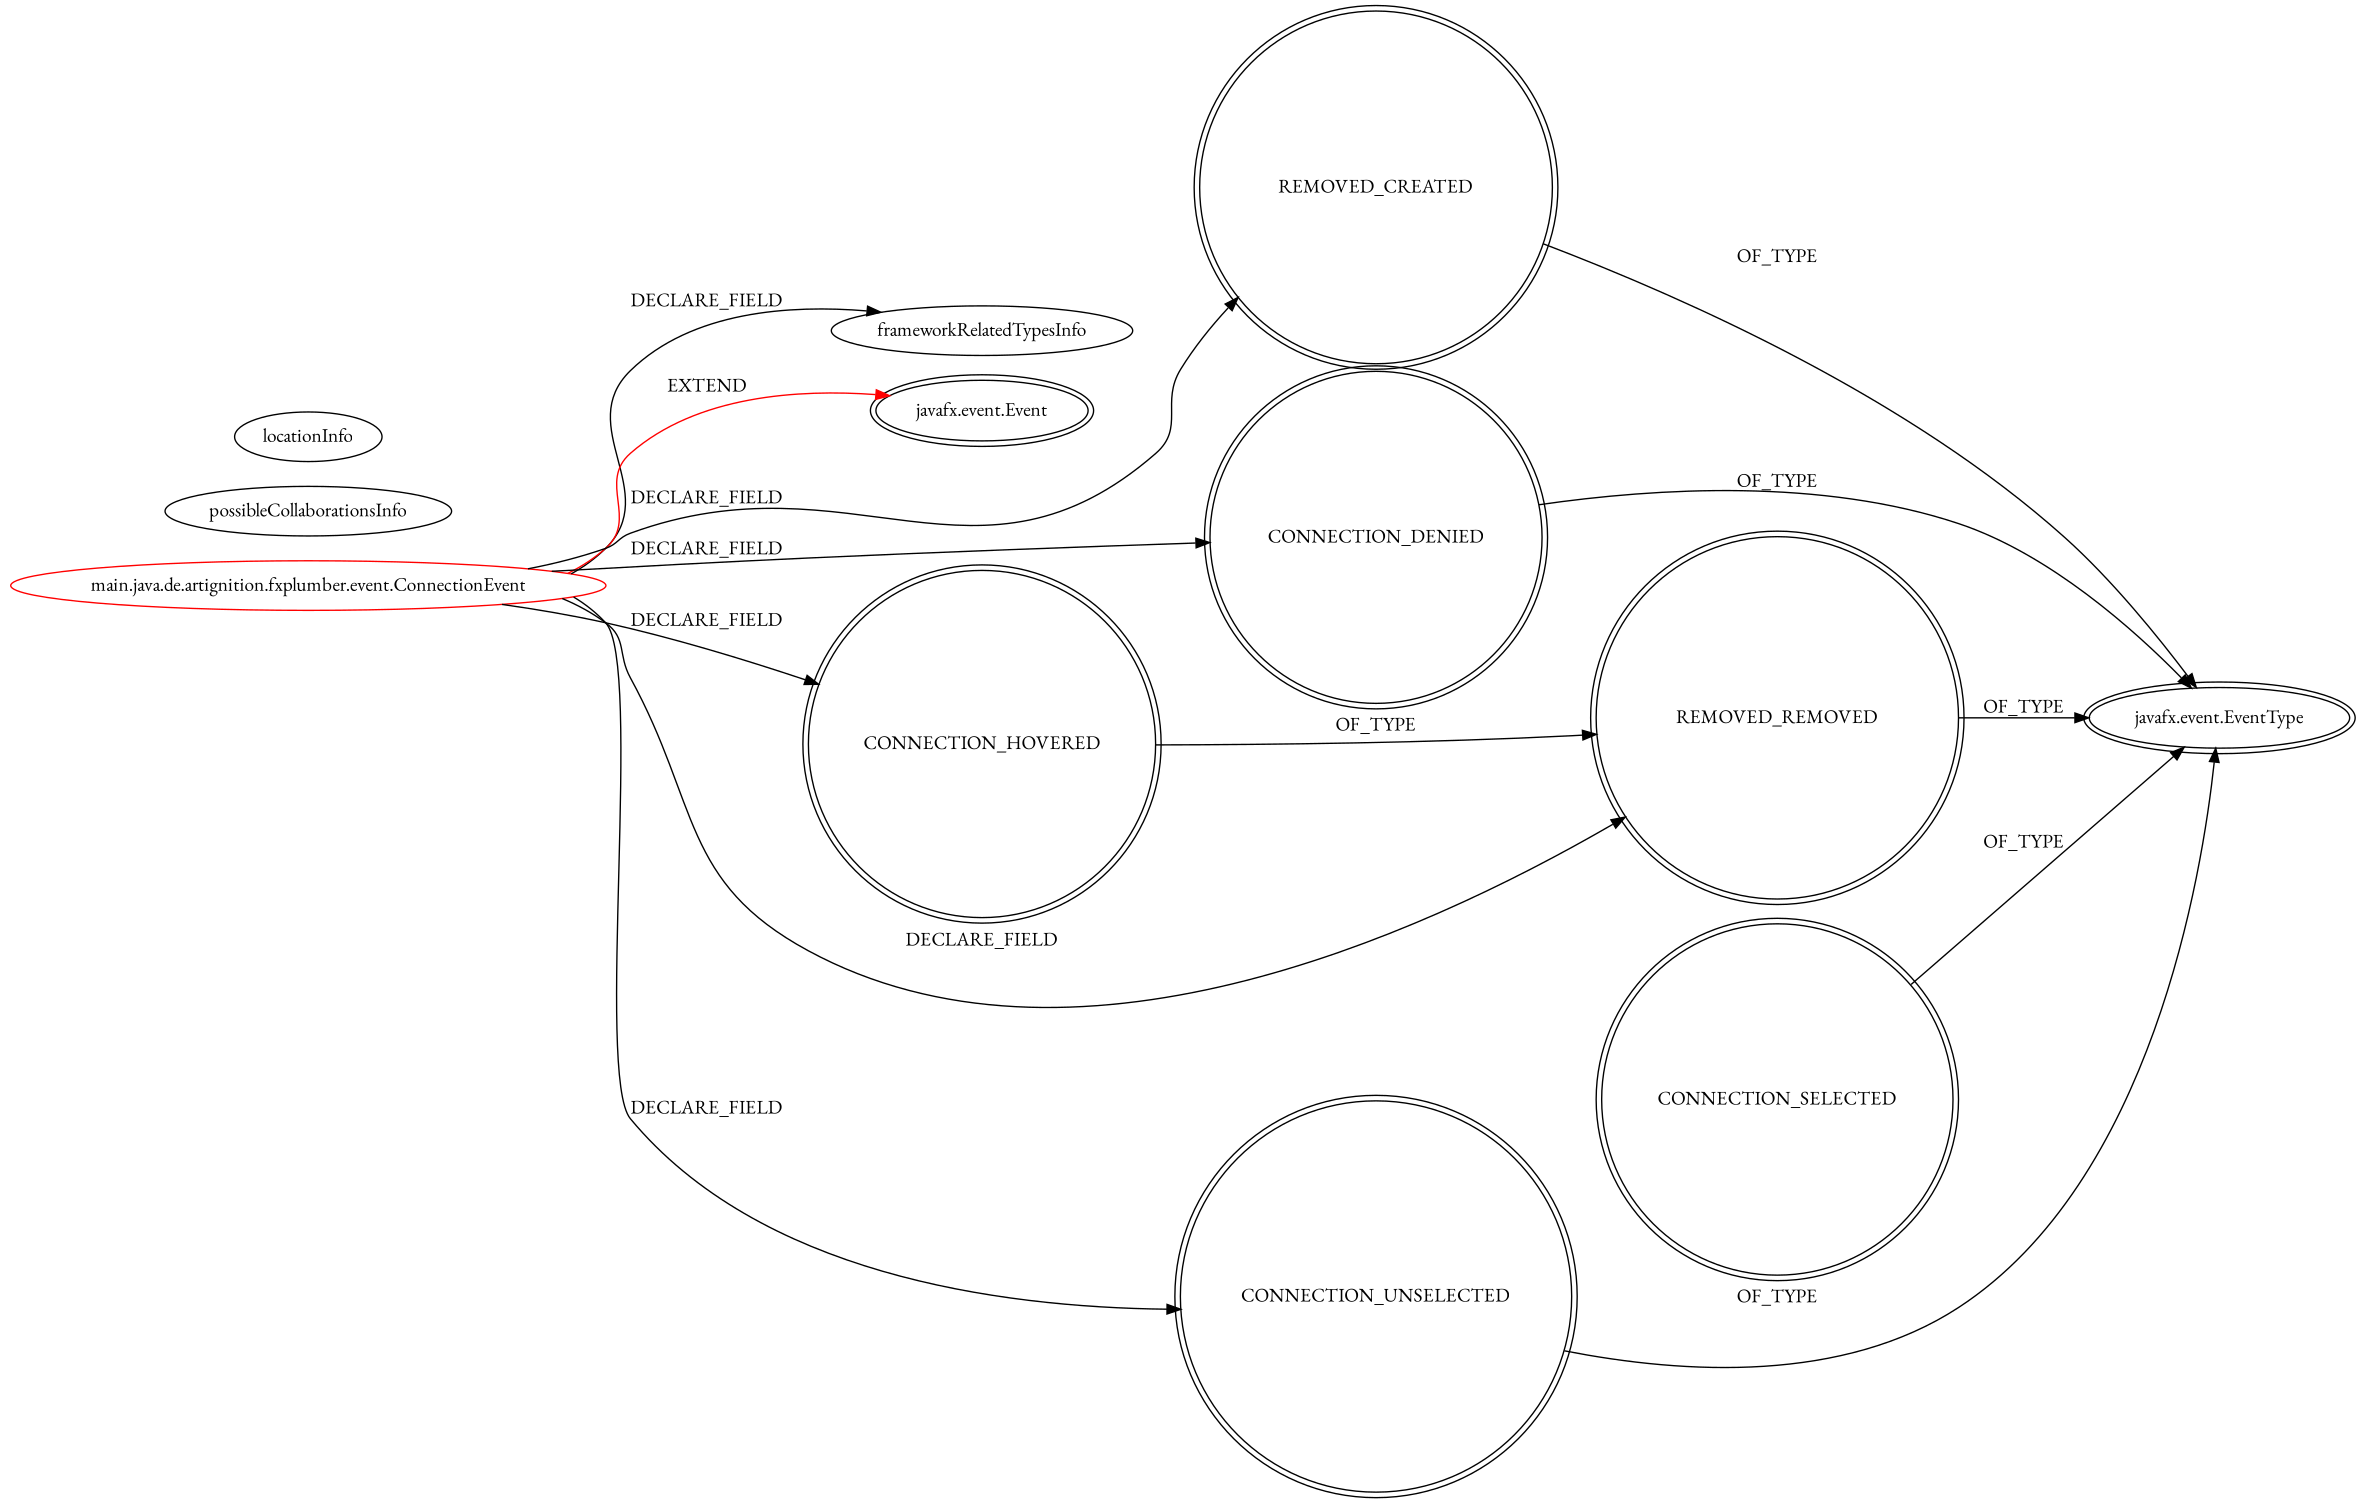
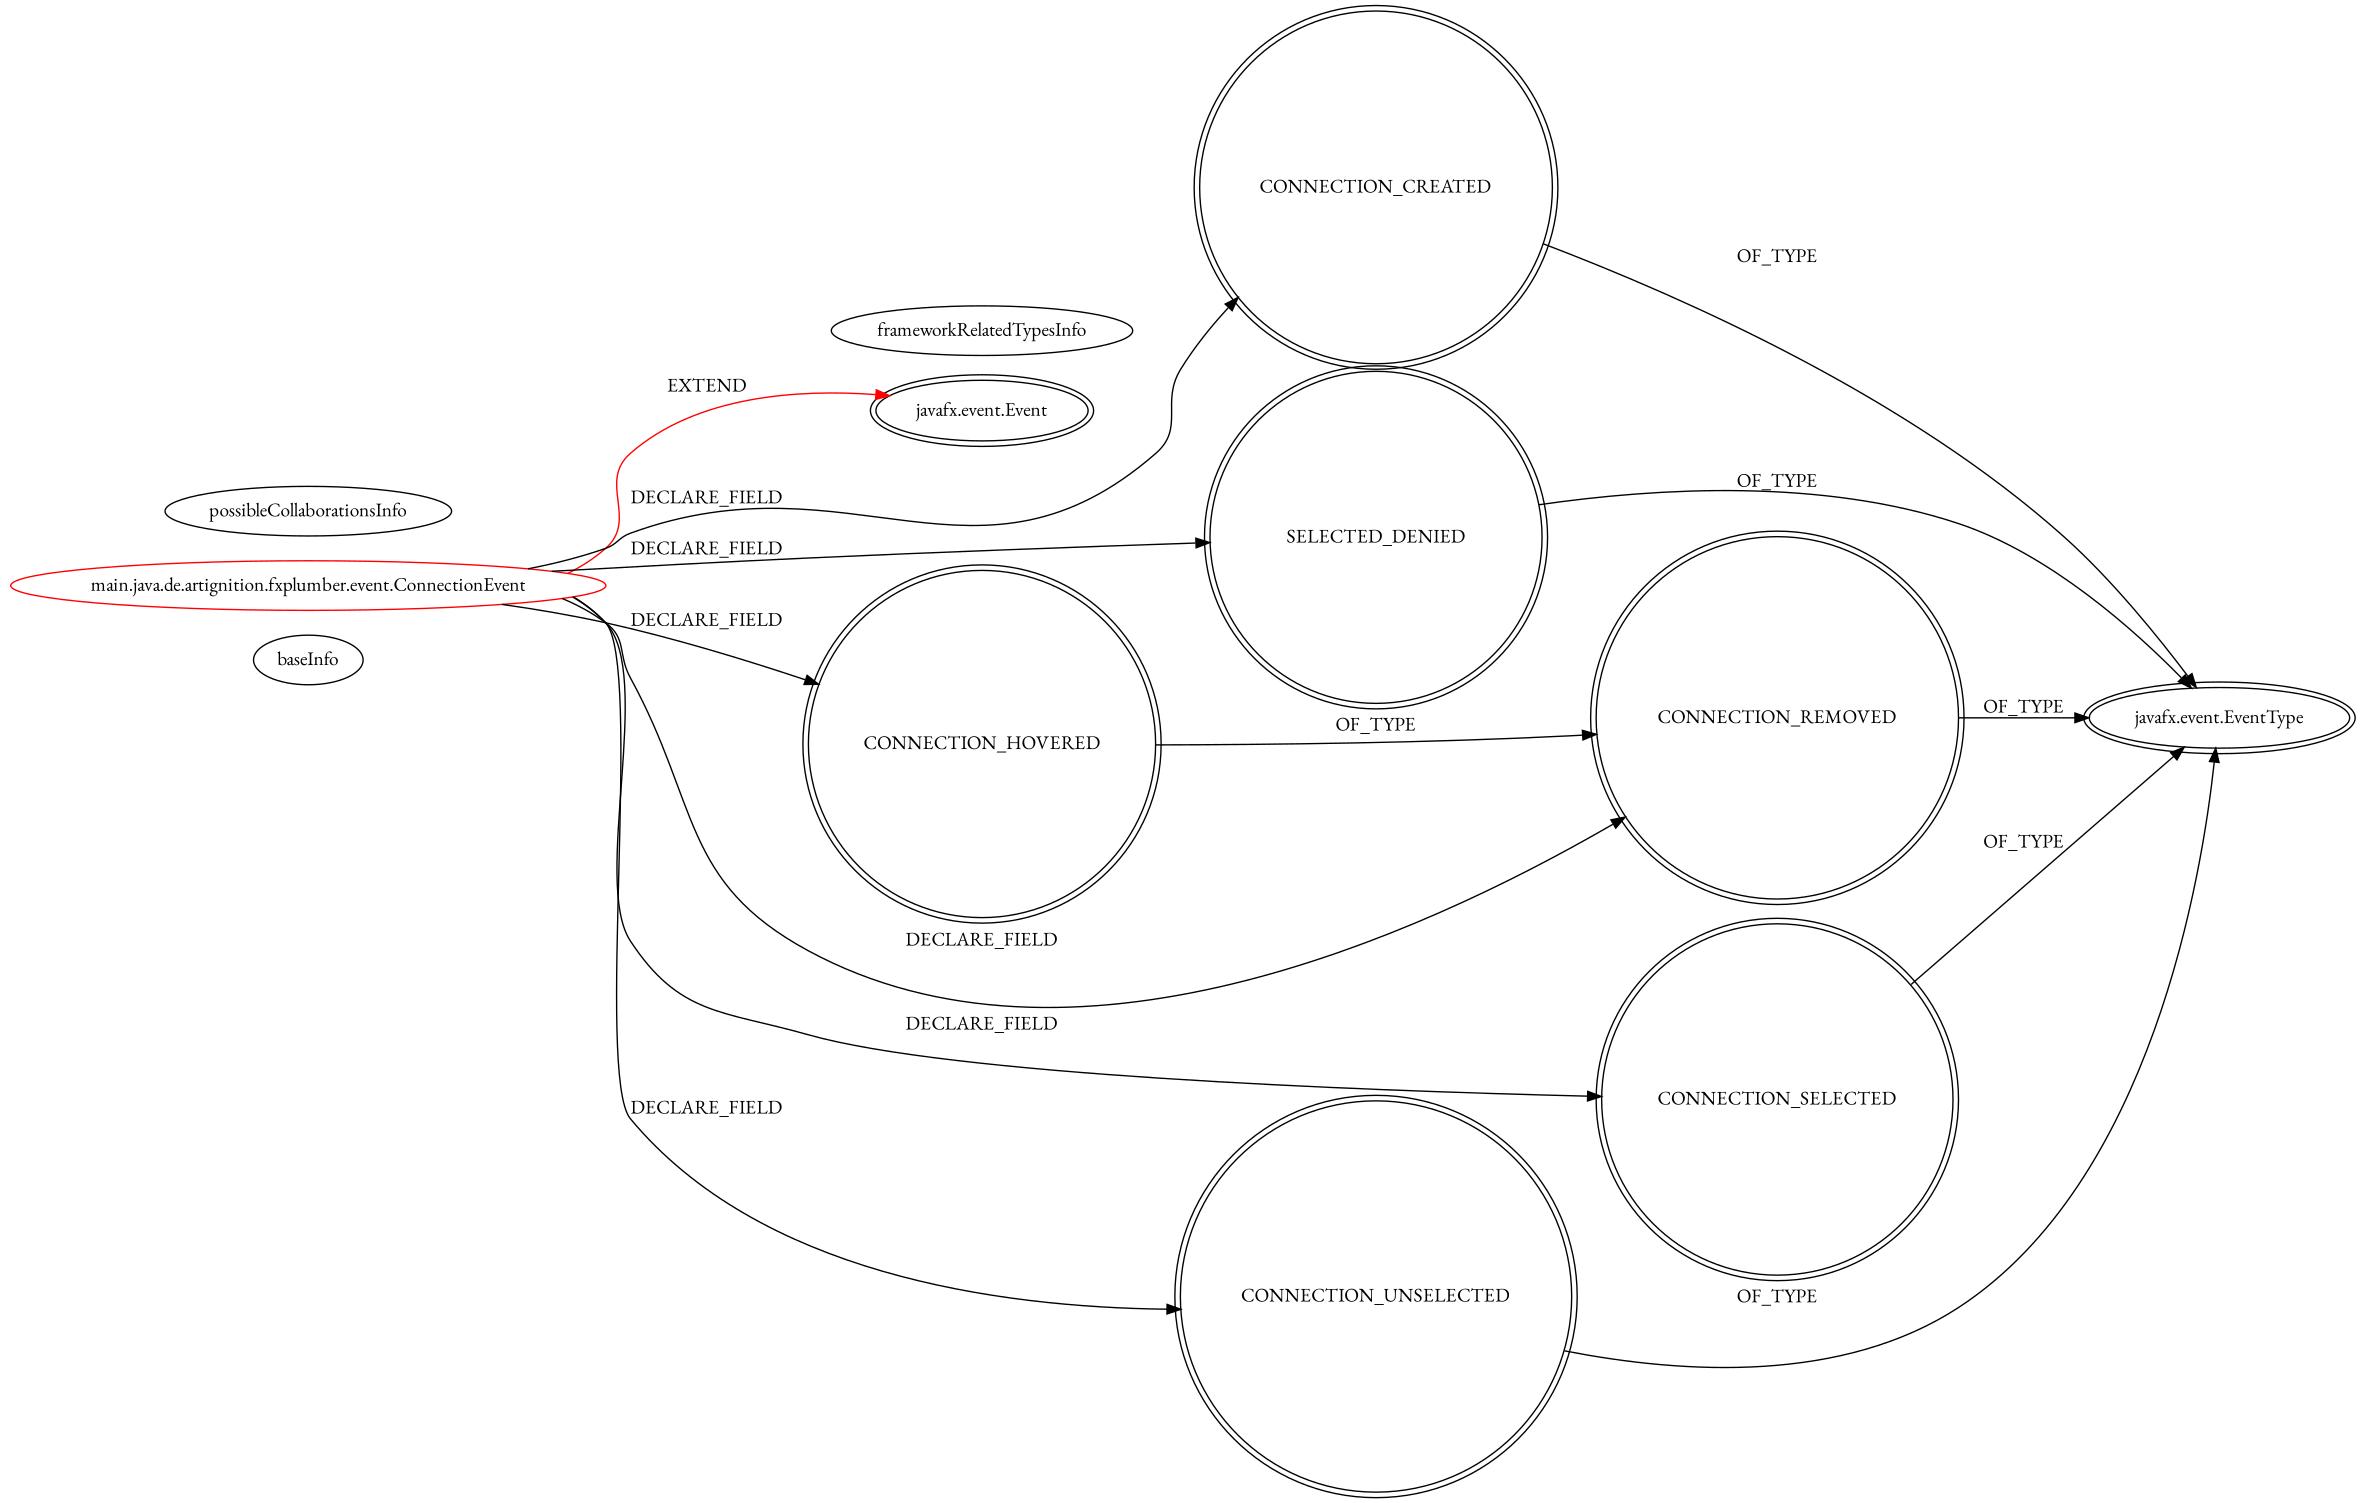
(1376, 187) -> (1376, 187)
(638, 365) -> (911, 1054)
(308, 437) -> none
(1376, 537) -> (1376, 537)
none -> (308, 660)
(1777, 718) -> (1777, 718)
